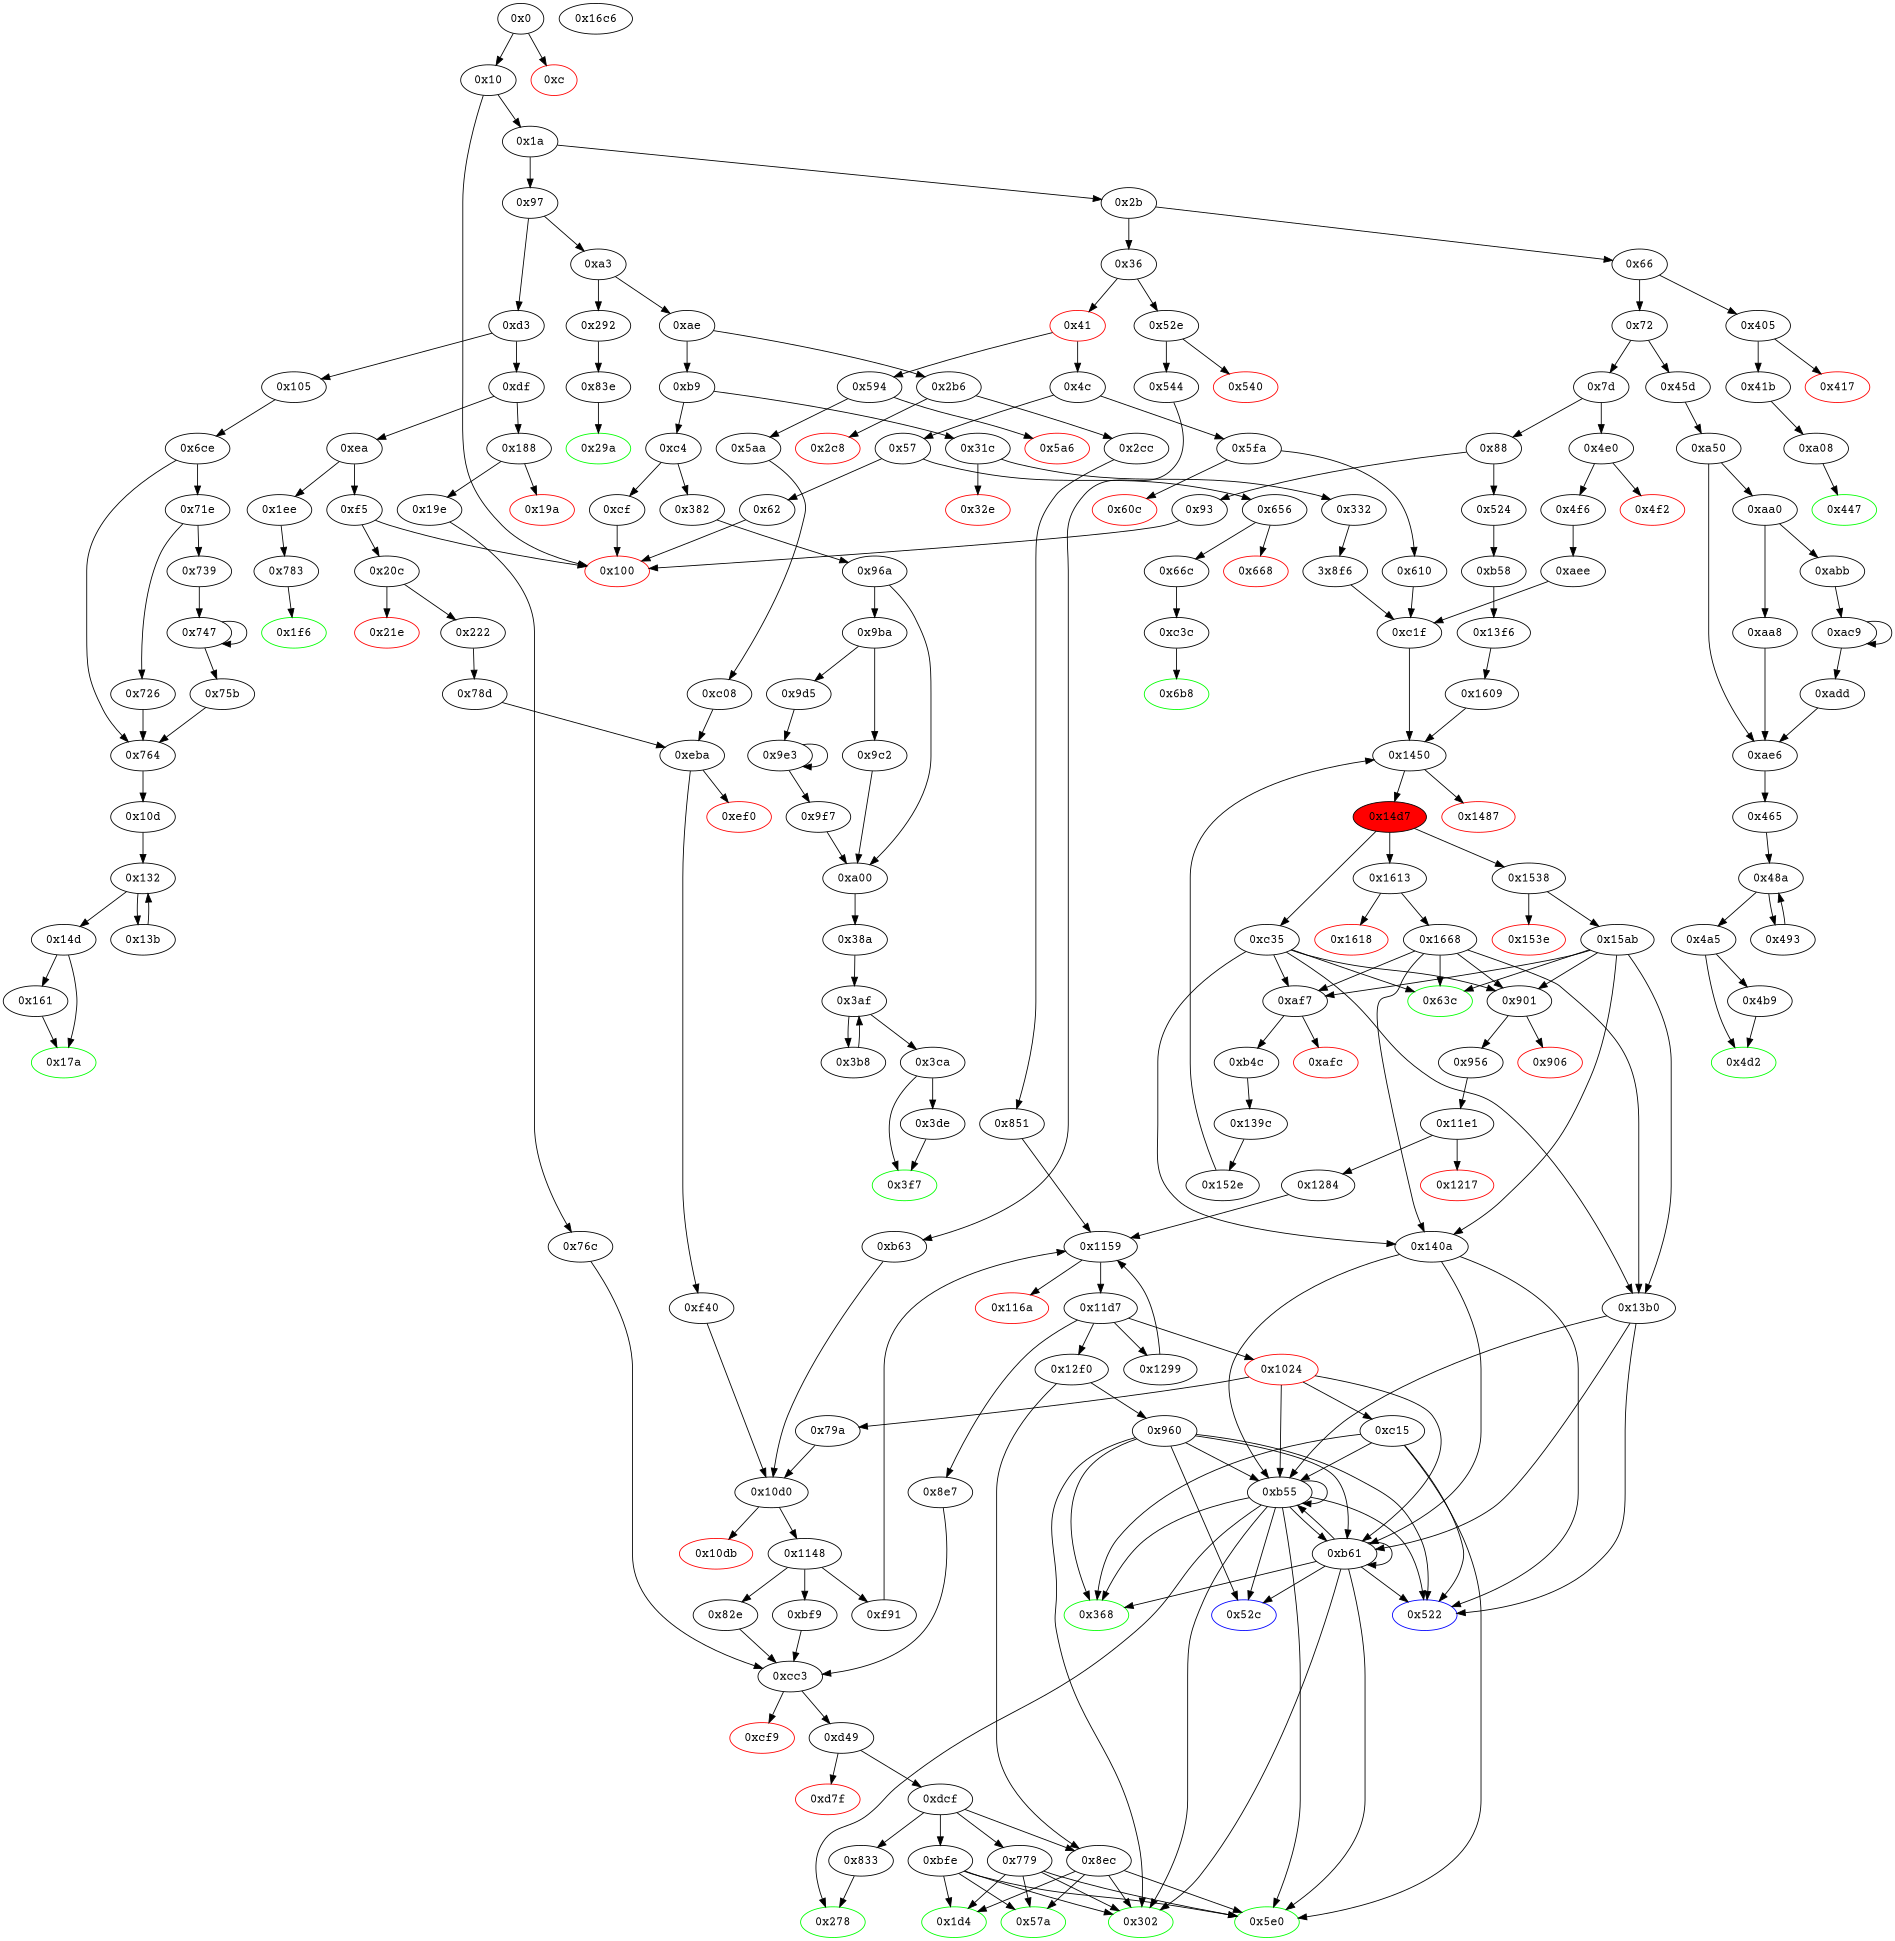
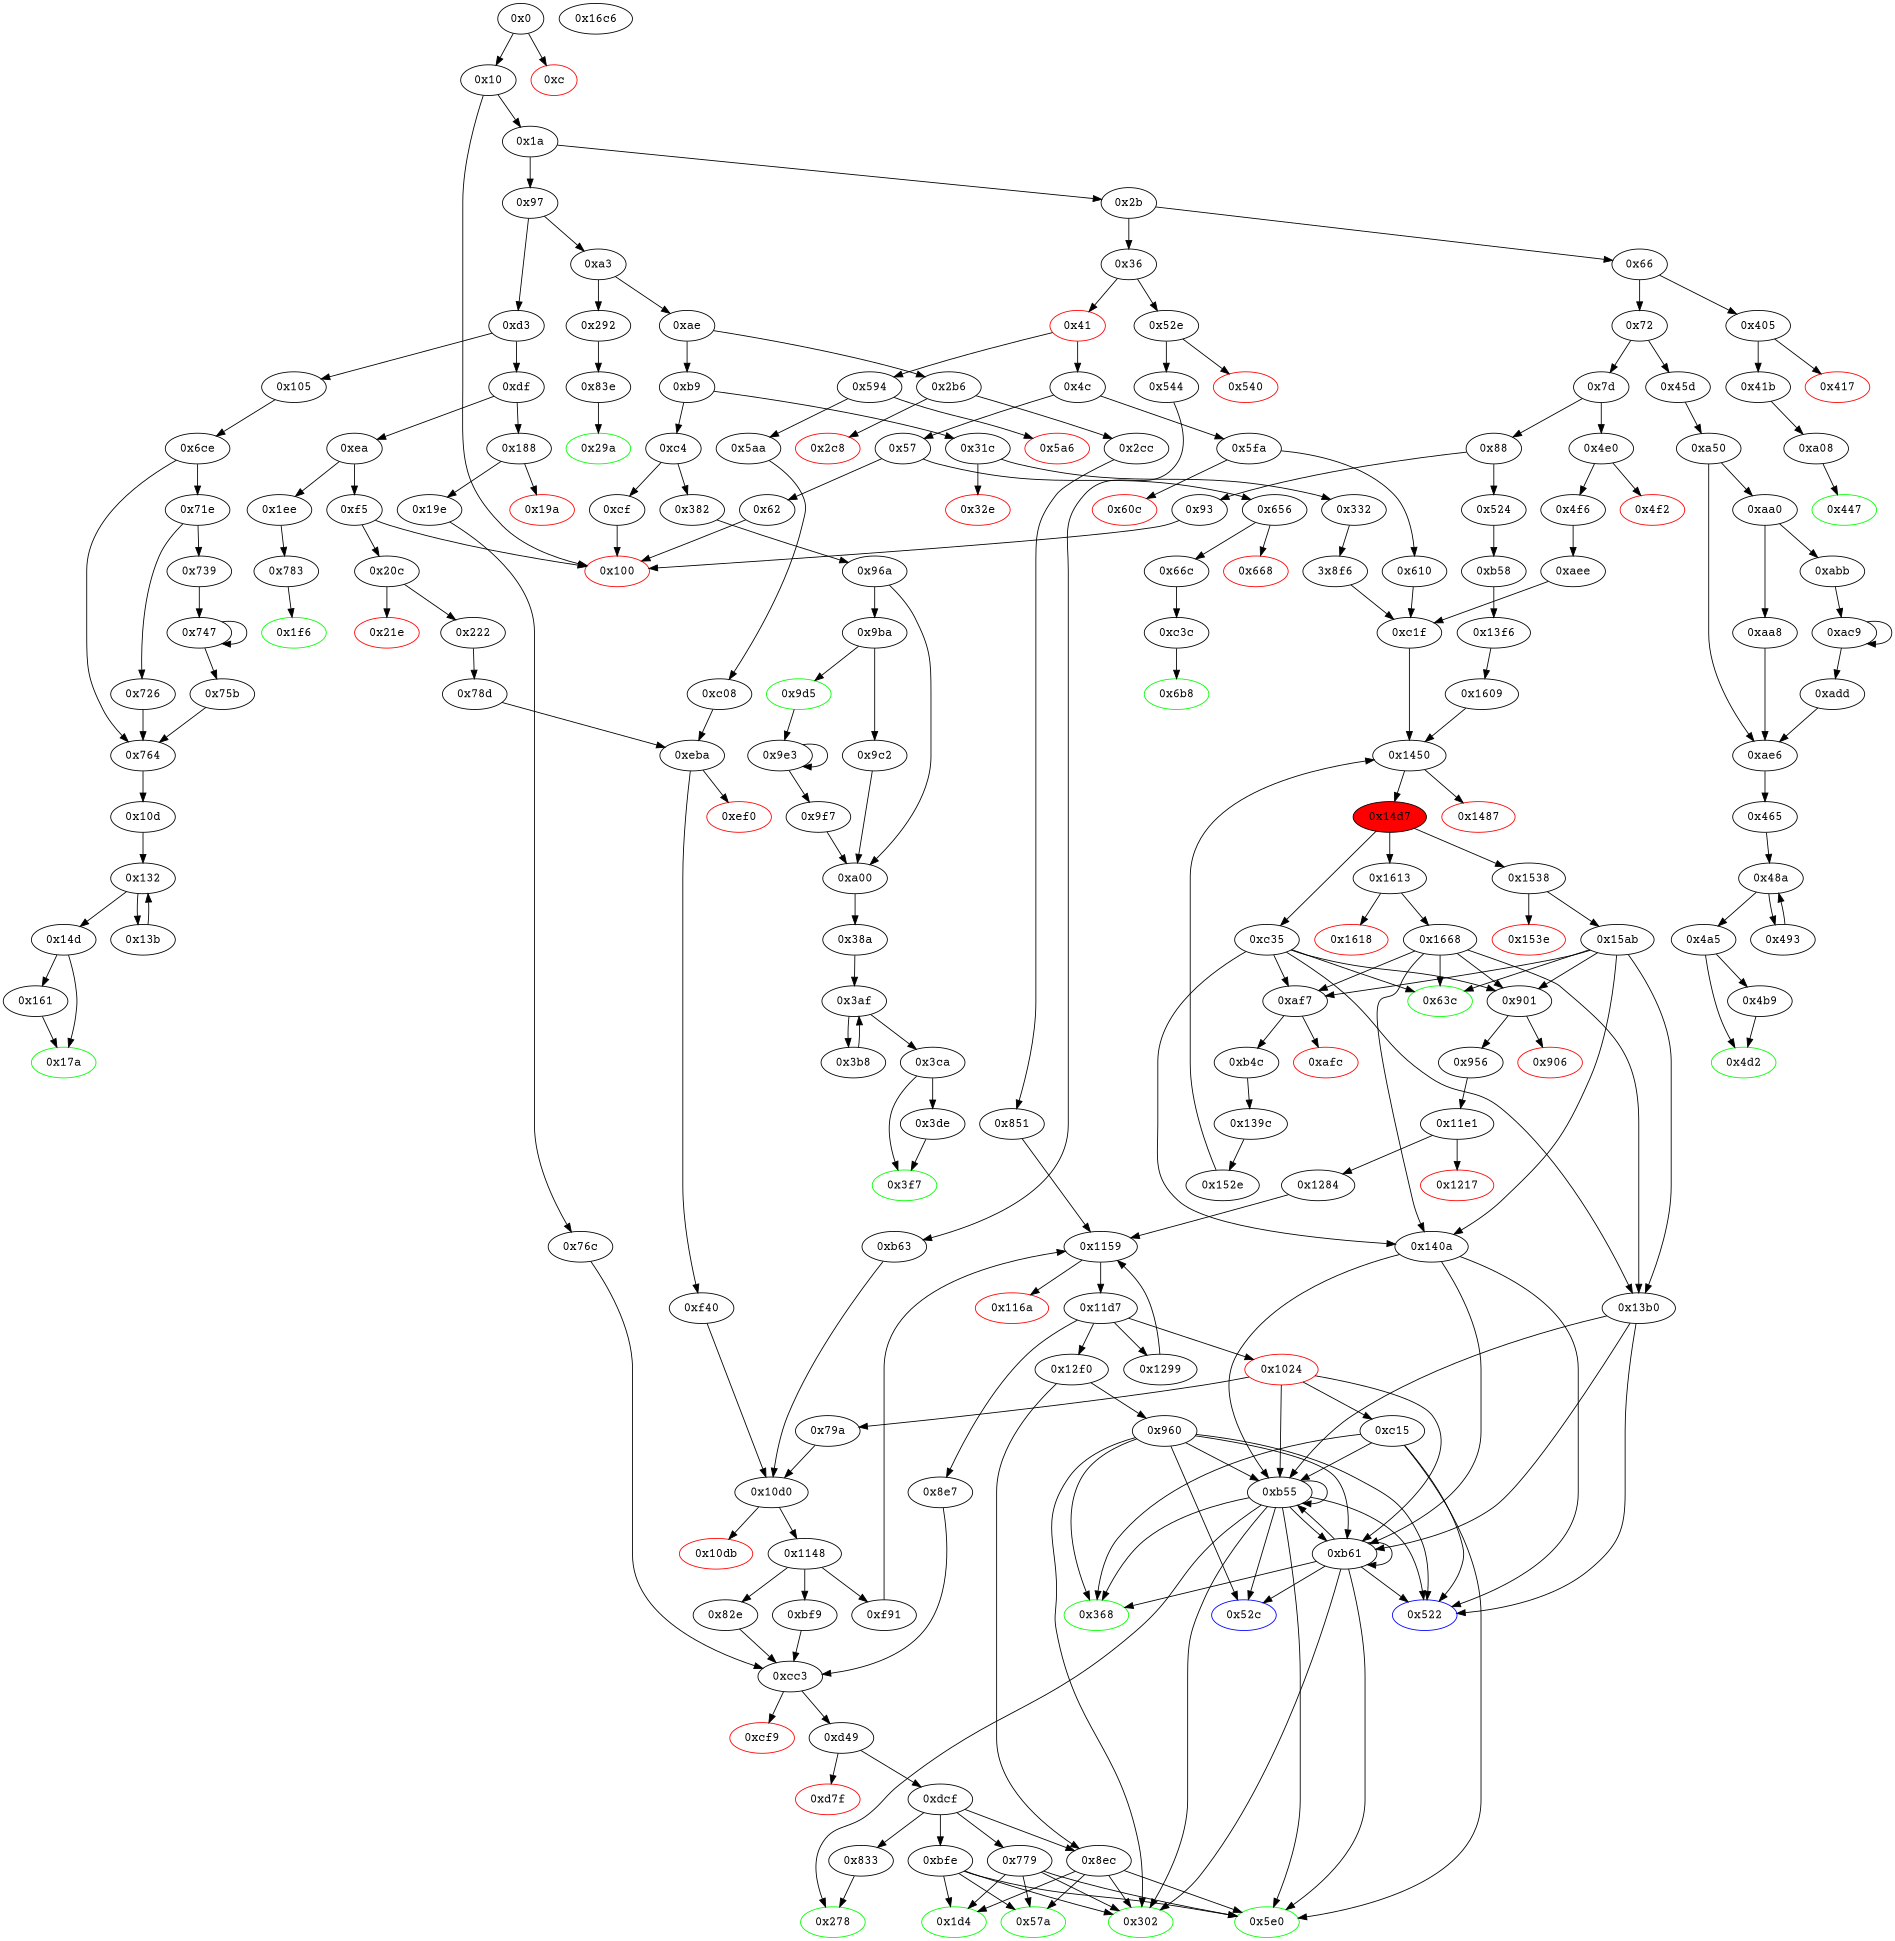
(799, 694) -> (799, 694)
